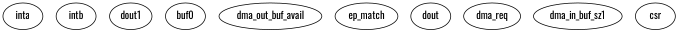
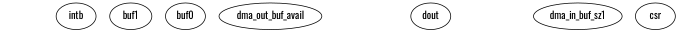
(23, 16) -> none
(131, 16) -> (131, 16)
(366, 16) -> none
(492, 16) -> none
